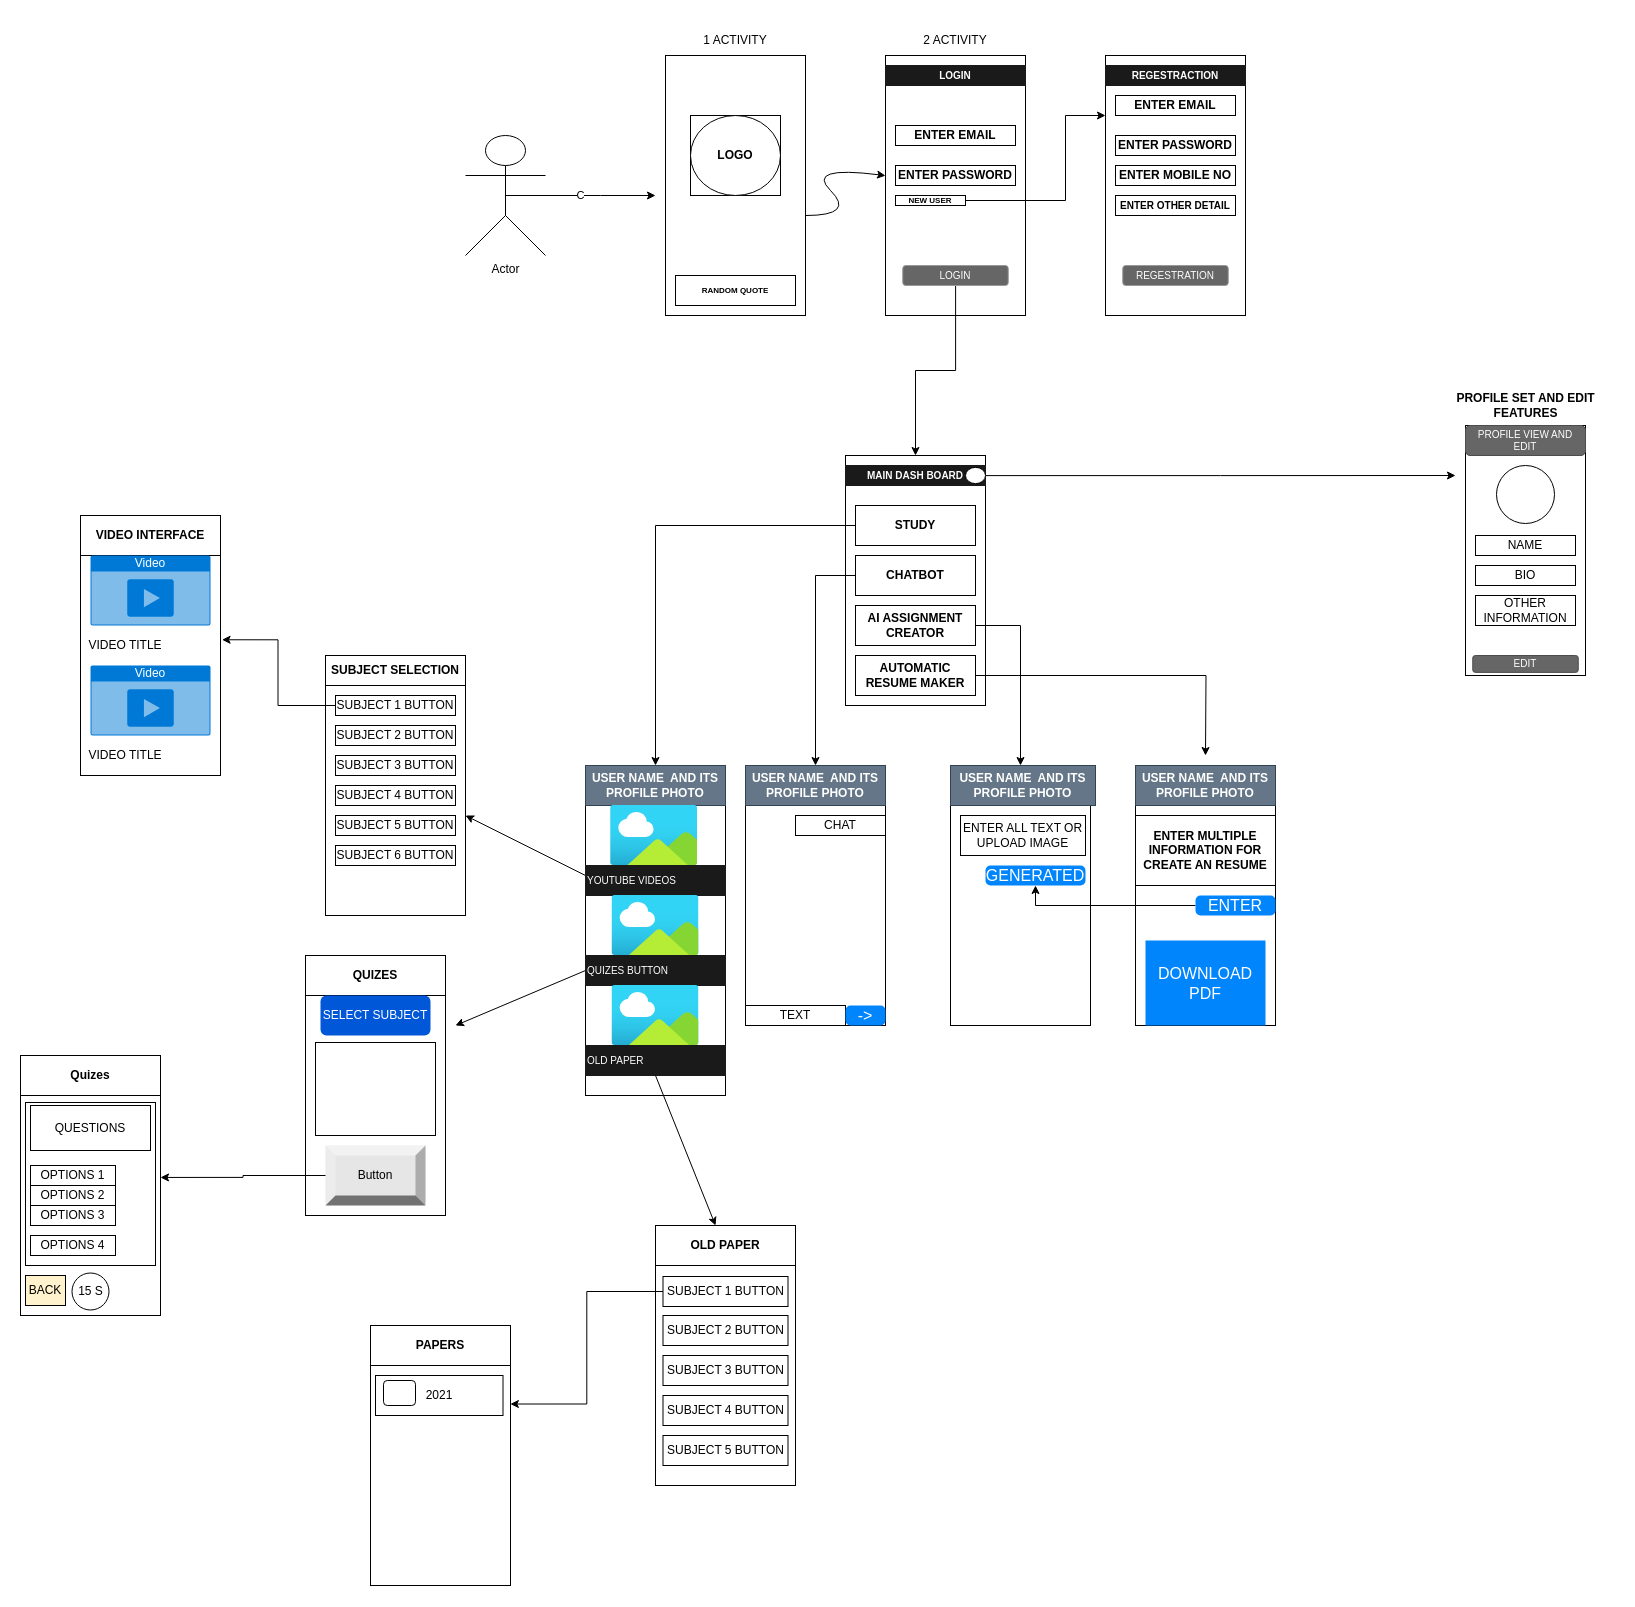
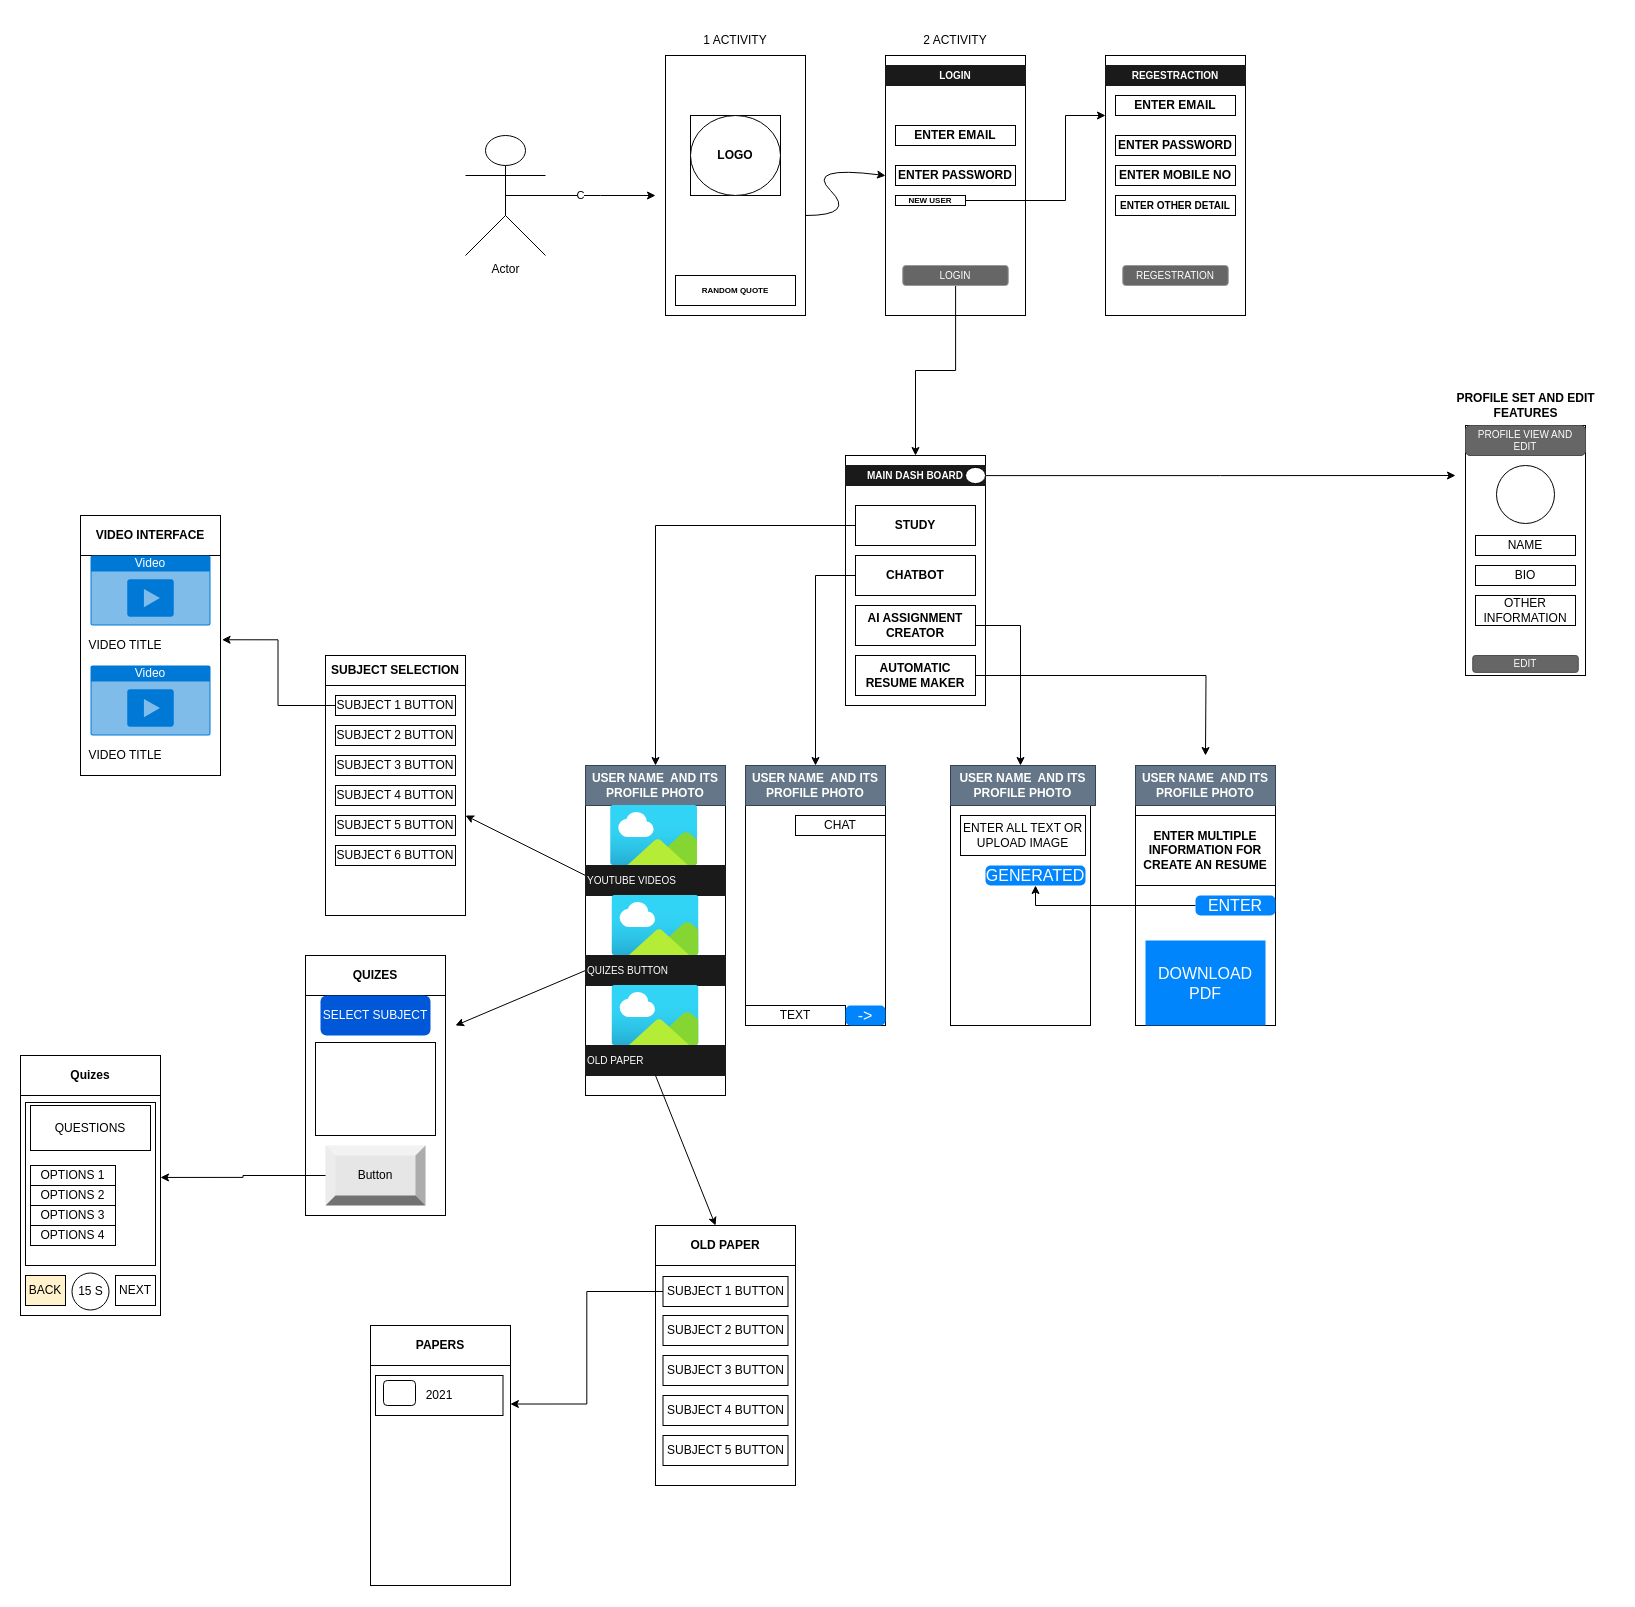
(73, 1246) -> (73, 1236)
none -> (136, 1291)
